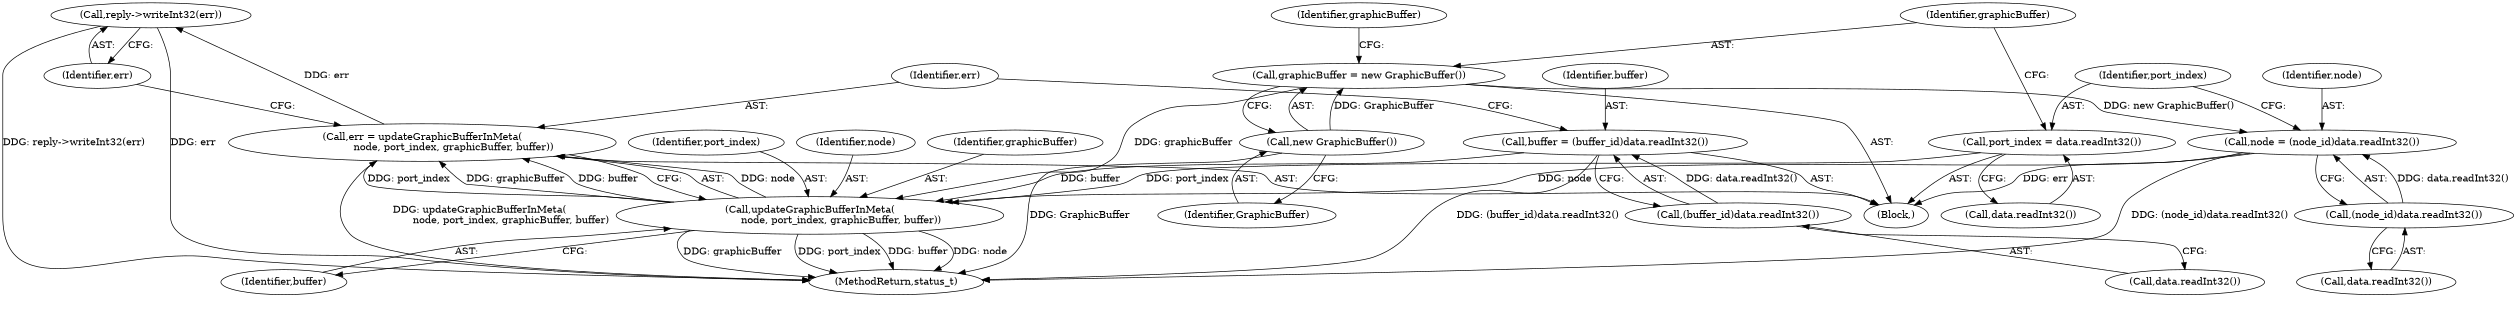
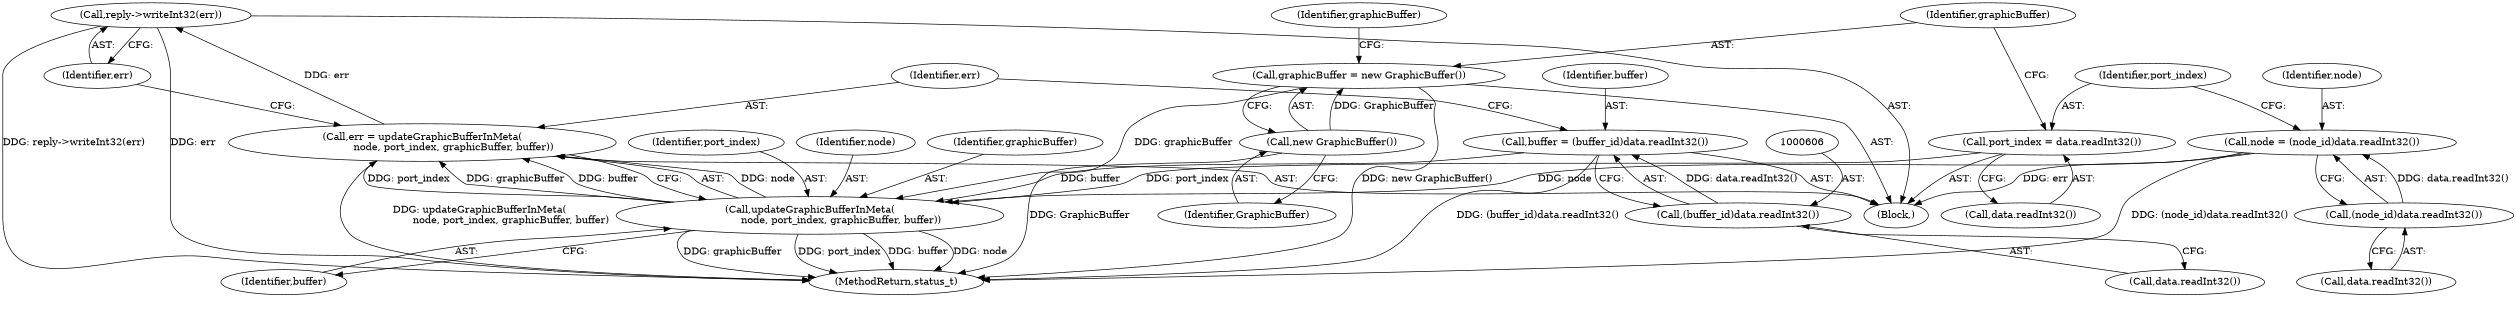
none -> (1123, 30)
(1855, 89) -> (1276, 252)
none -> (1802, 143)
